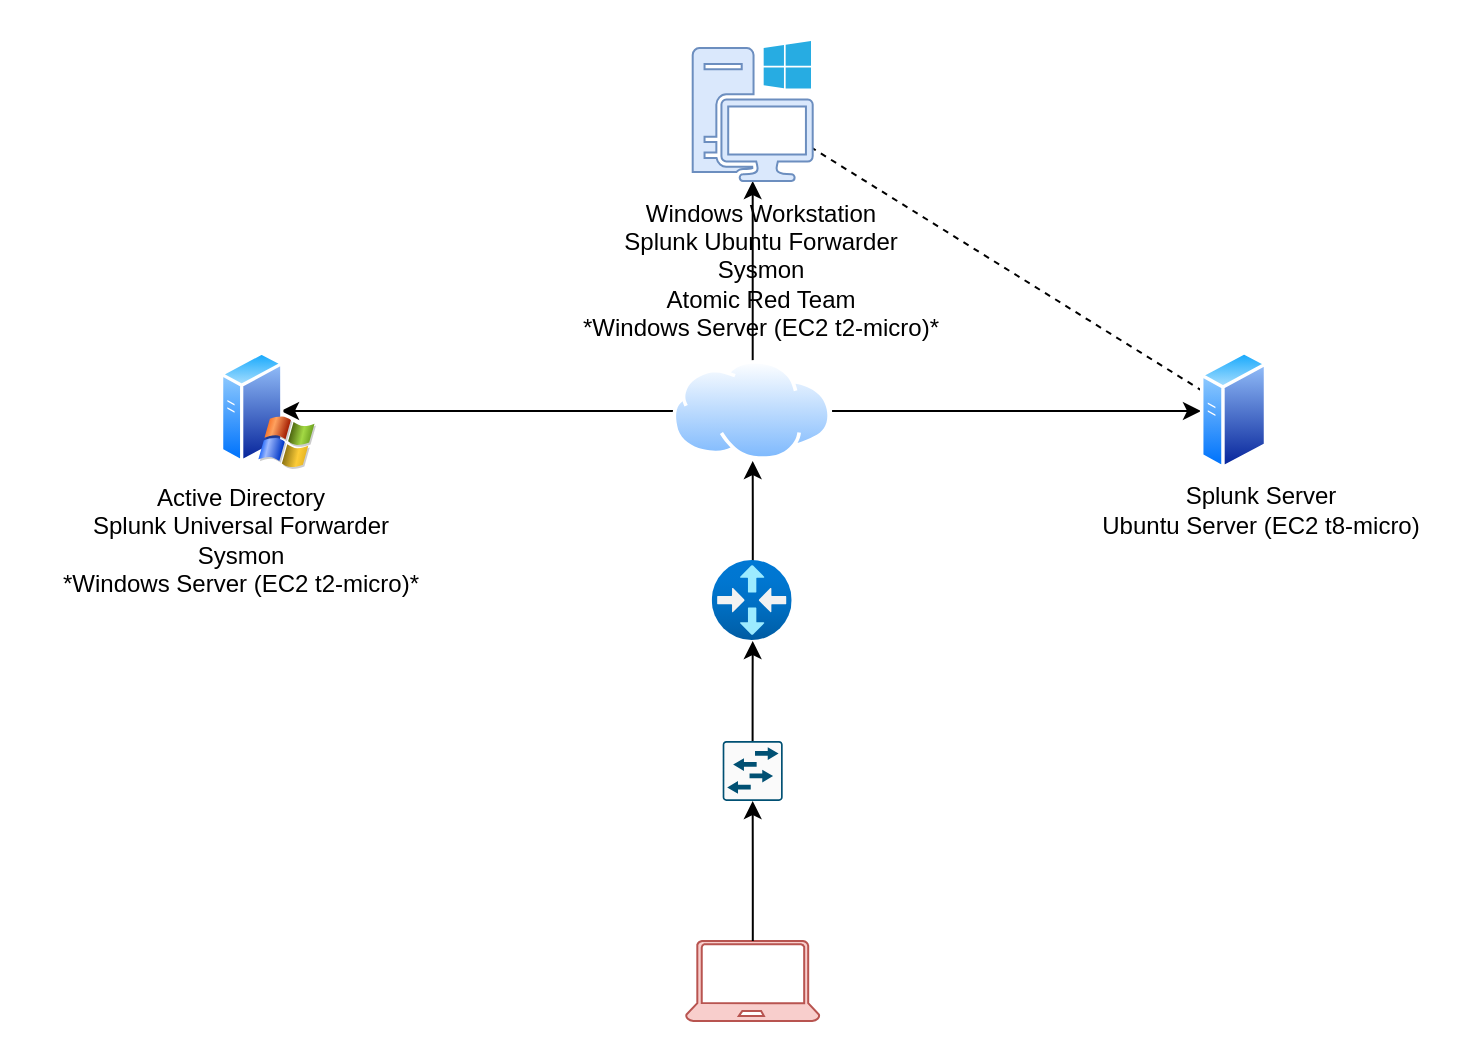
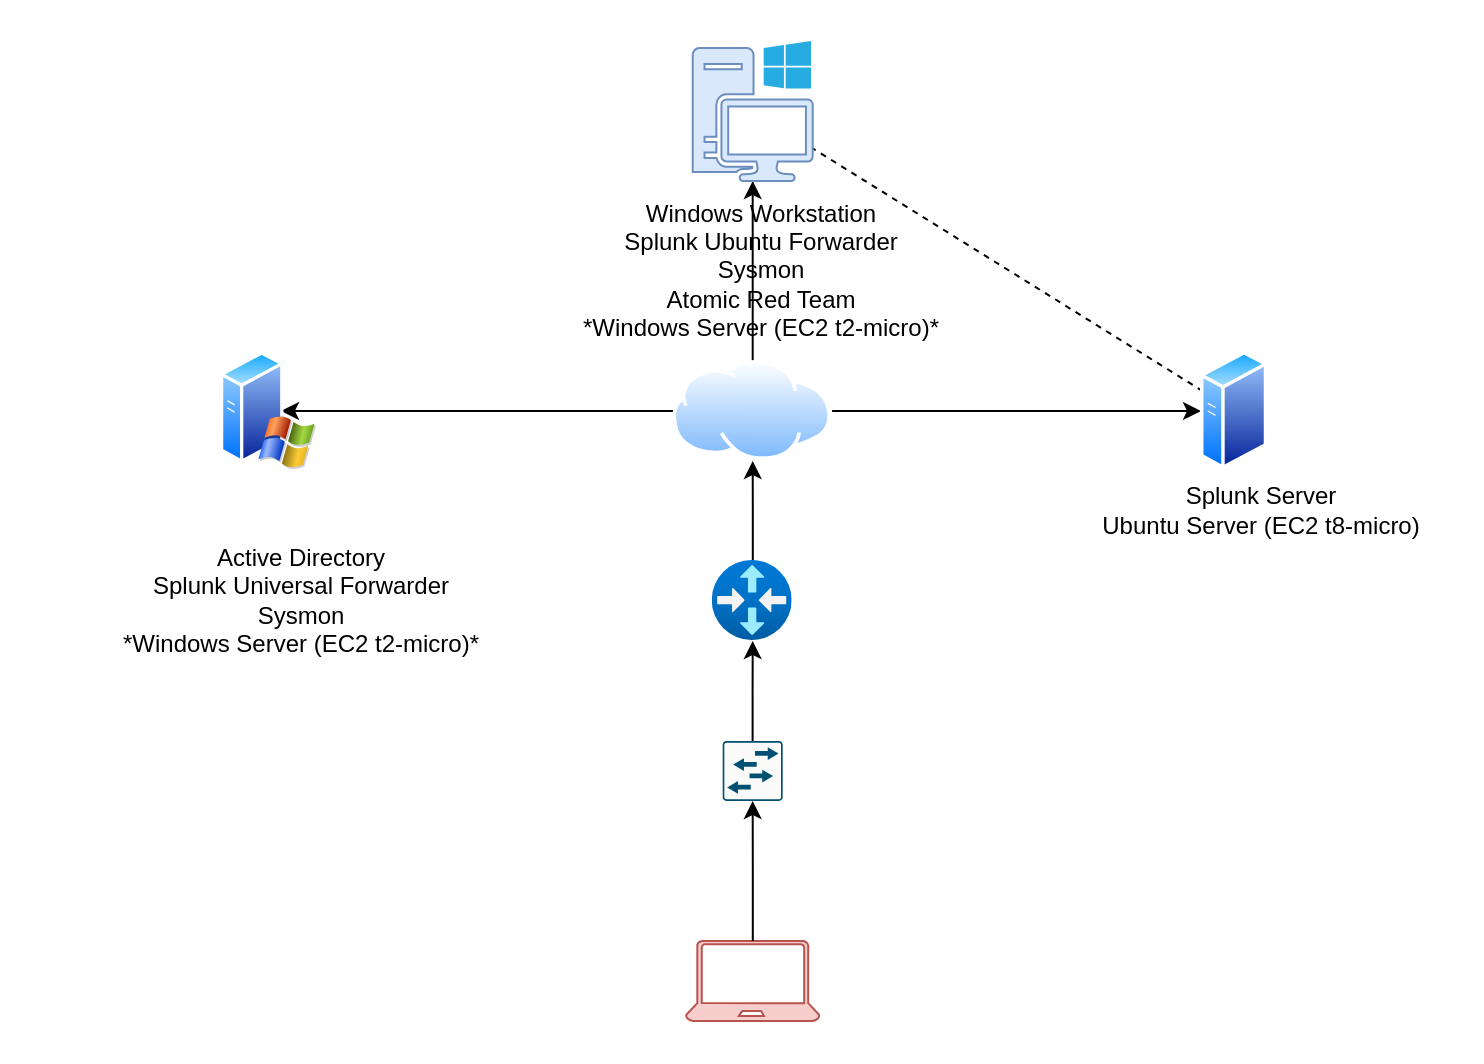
(241, 541) -> (301, 601)
